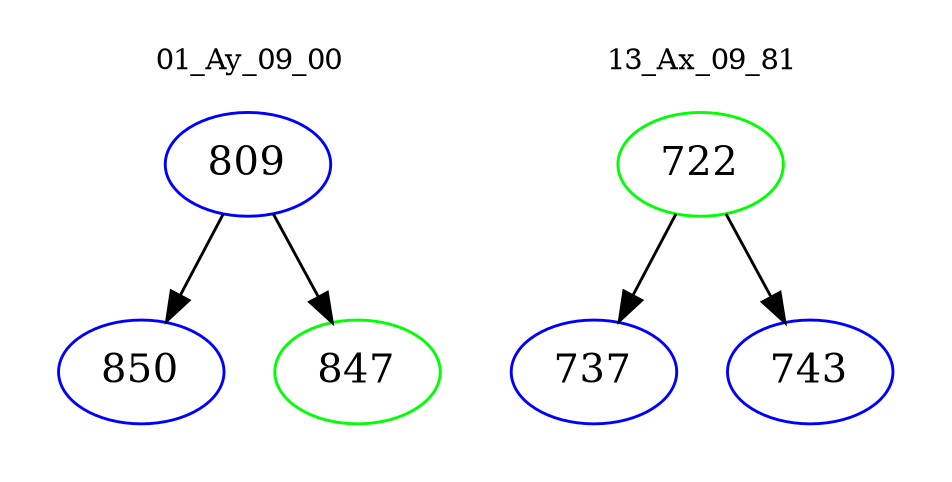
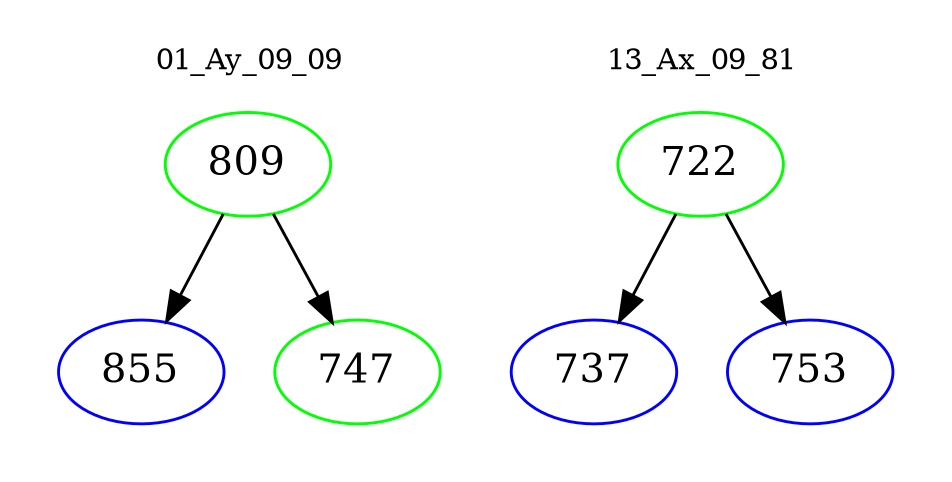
(249, 62) -> (249, 62)
(248, 164) -> (248, 164)
(141, 372) -> (141, 372)
(358, 372) -> (358, 372)
(810, 372) -> (810, 372)
